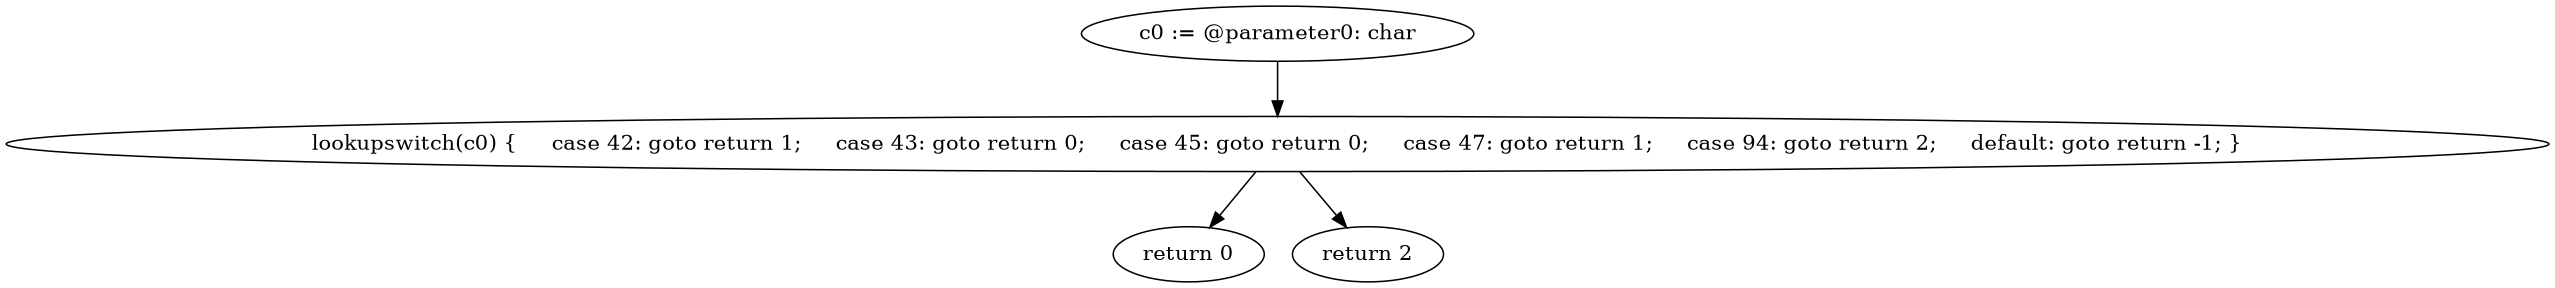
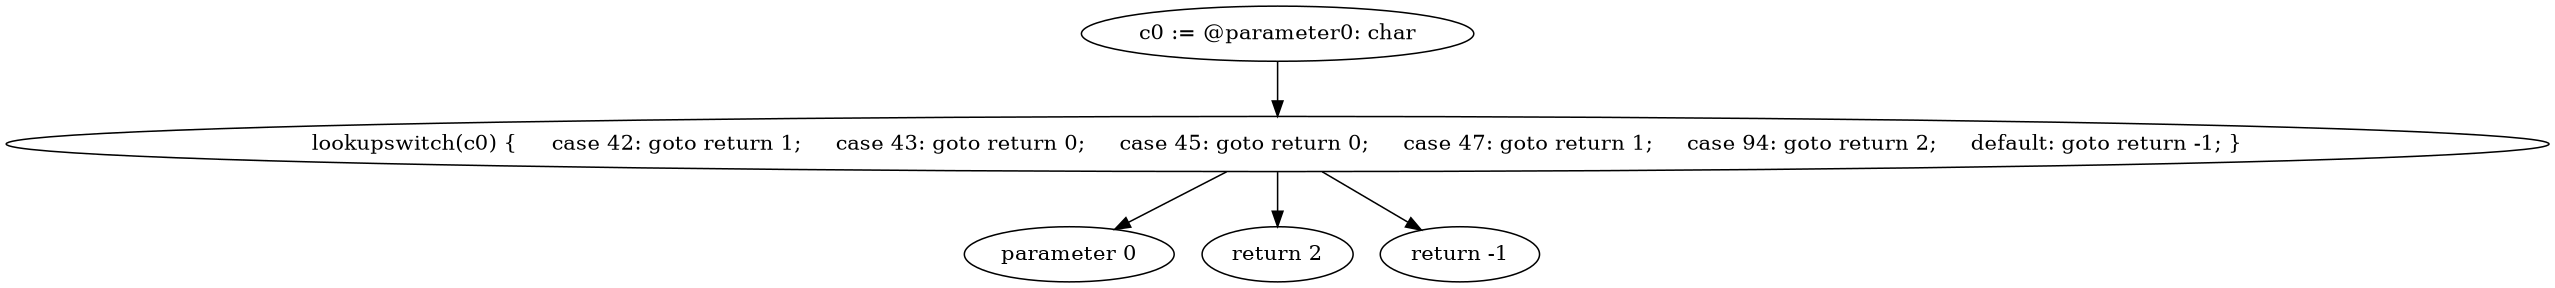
(1189, 254) -> (1069, 254)
none -> (1460, 254)
